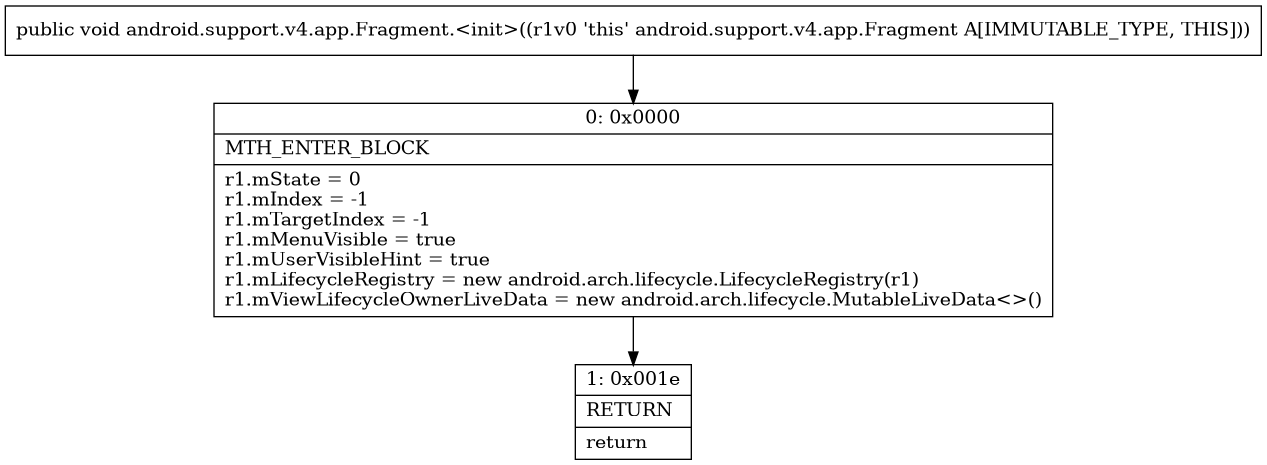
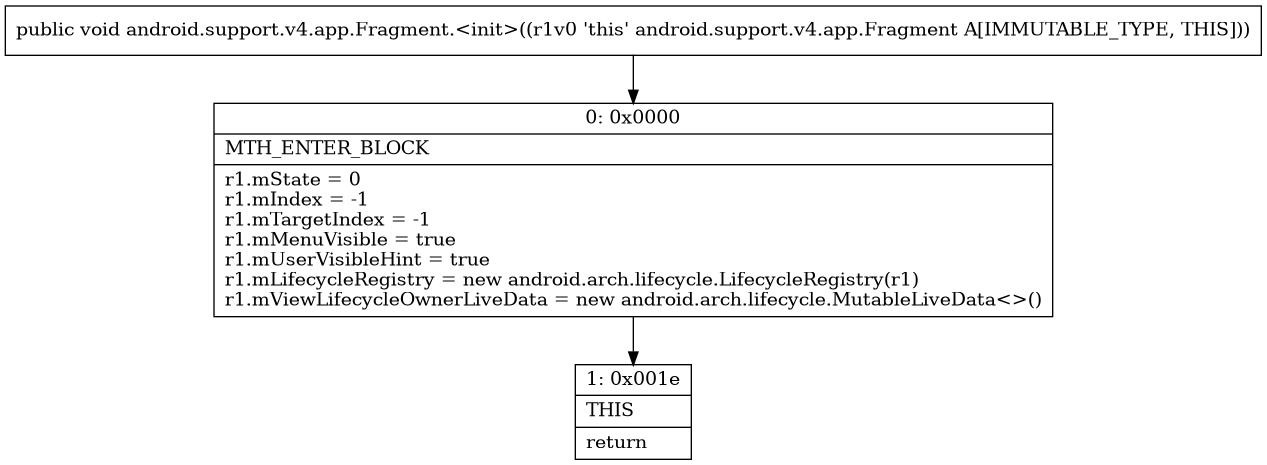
(629, 411) -> (611, 411)
